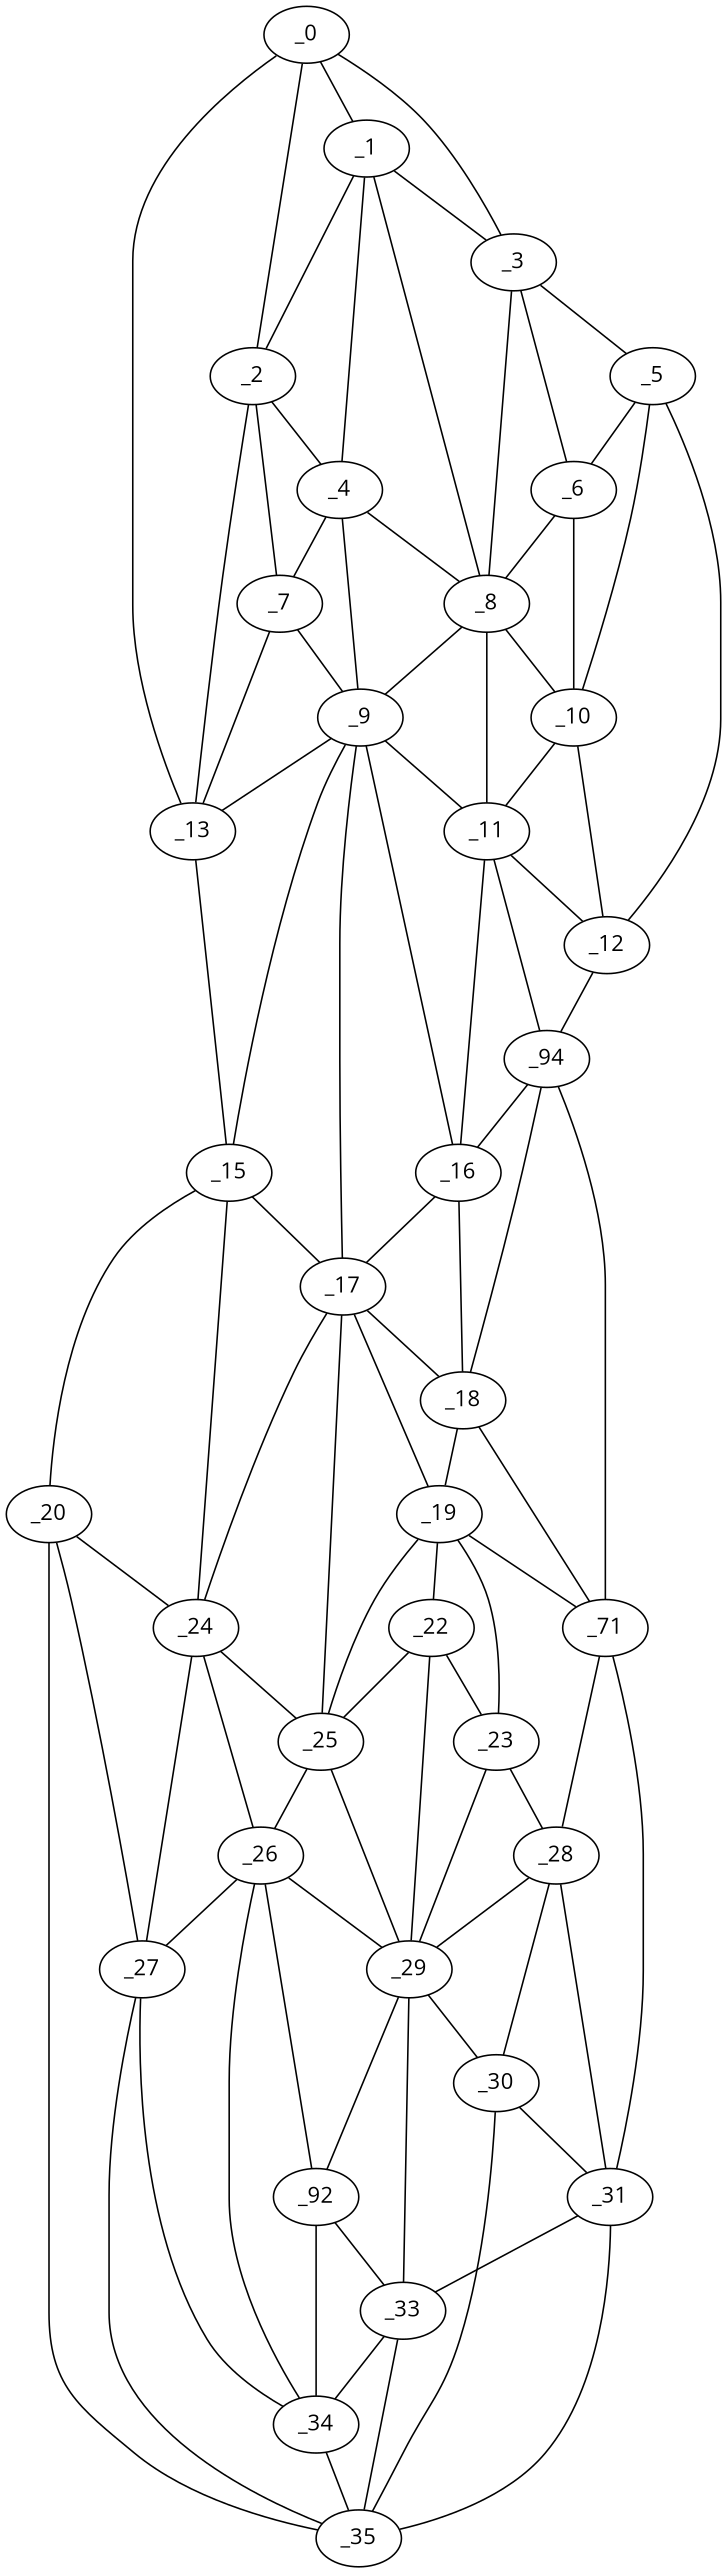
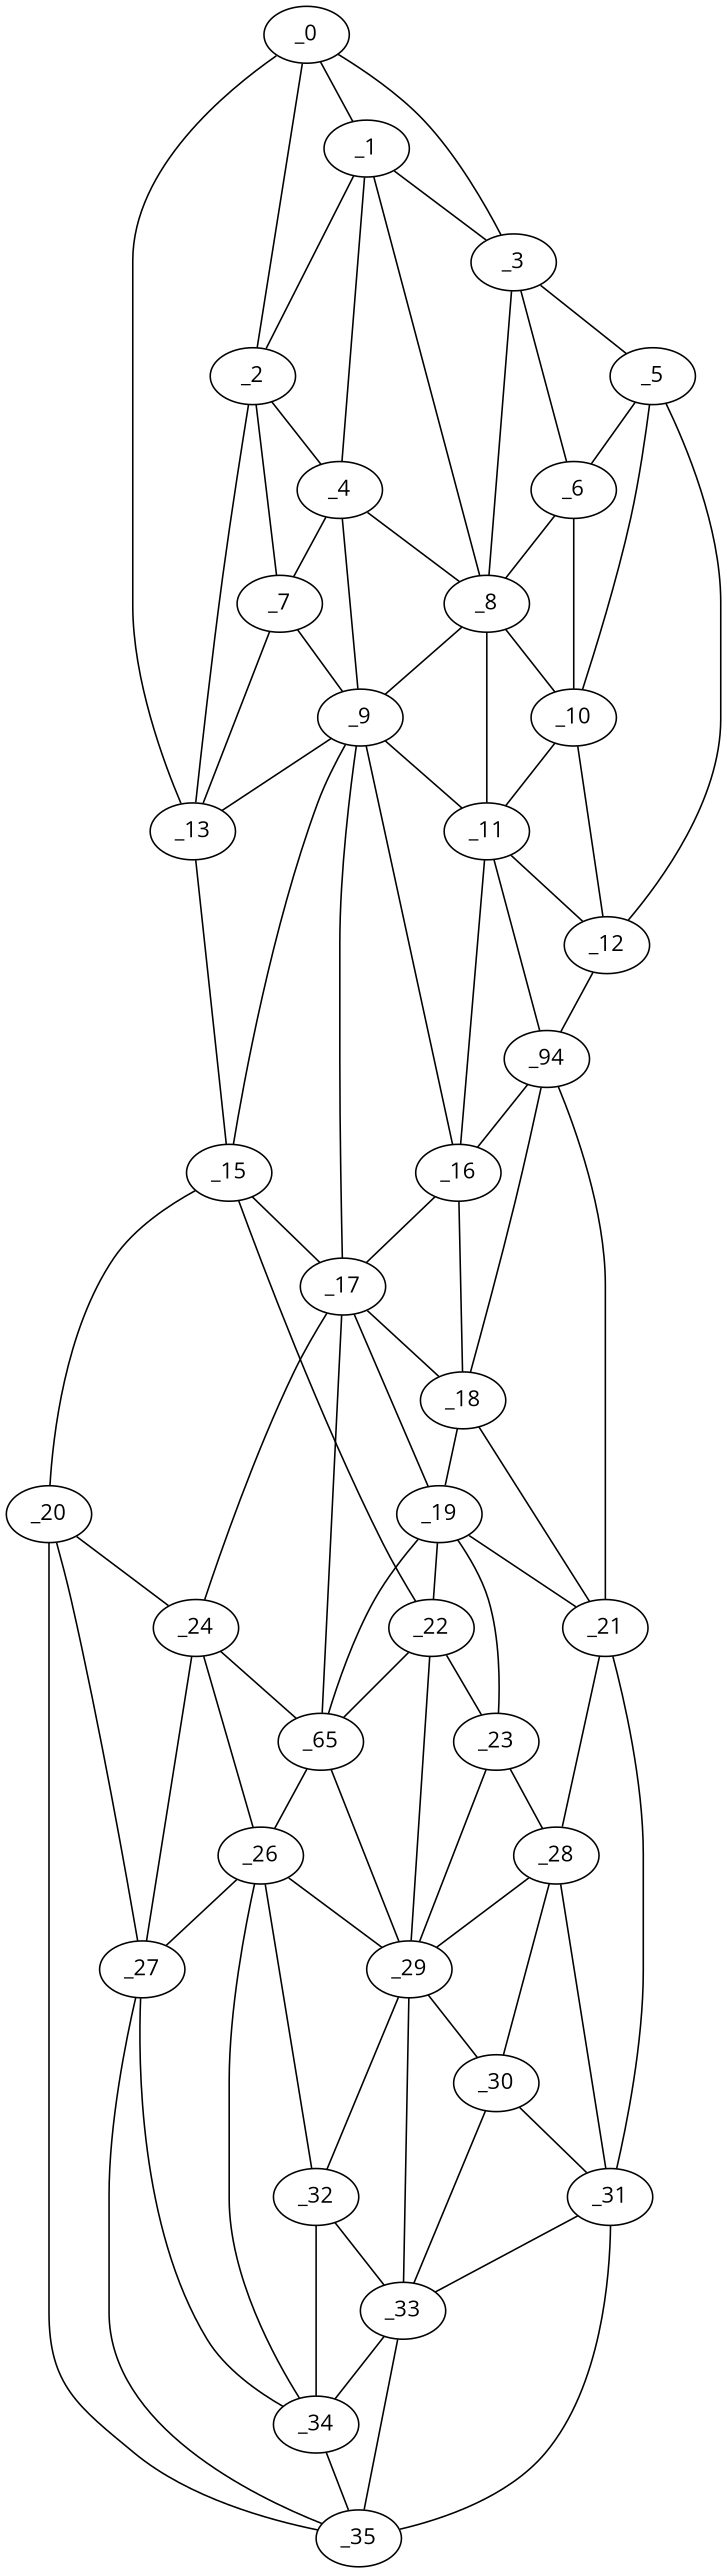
(213, 1400) -> (319, 1405)
(605, 1628) -> (605, 1628)
(321, 1742) -> (321, 1742)
(316, 2197) -> (316, 2197)
(465, 2321) -> (450, 2197)
